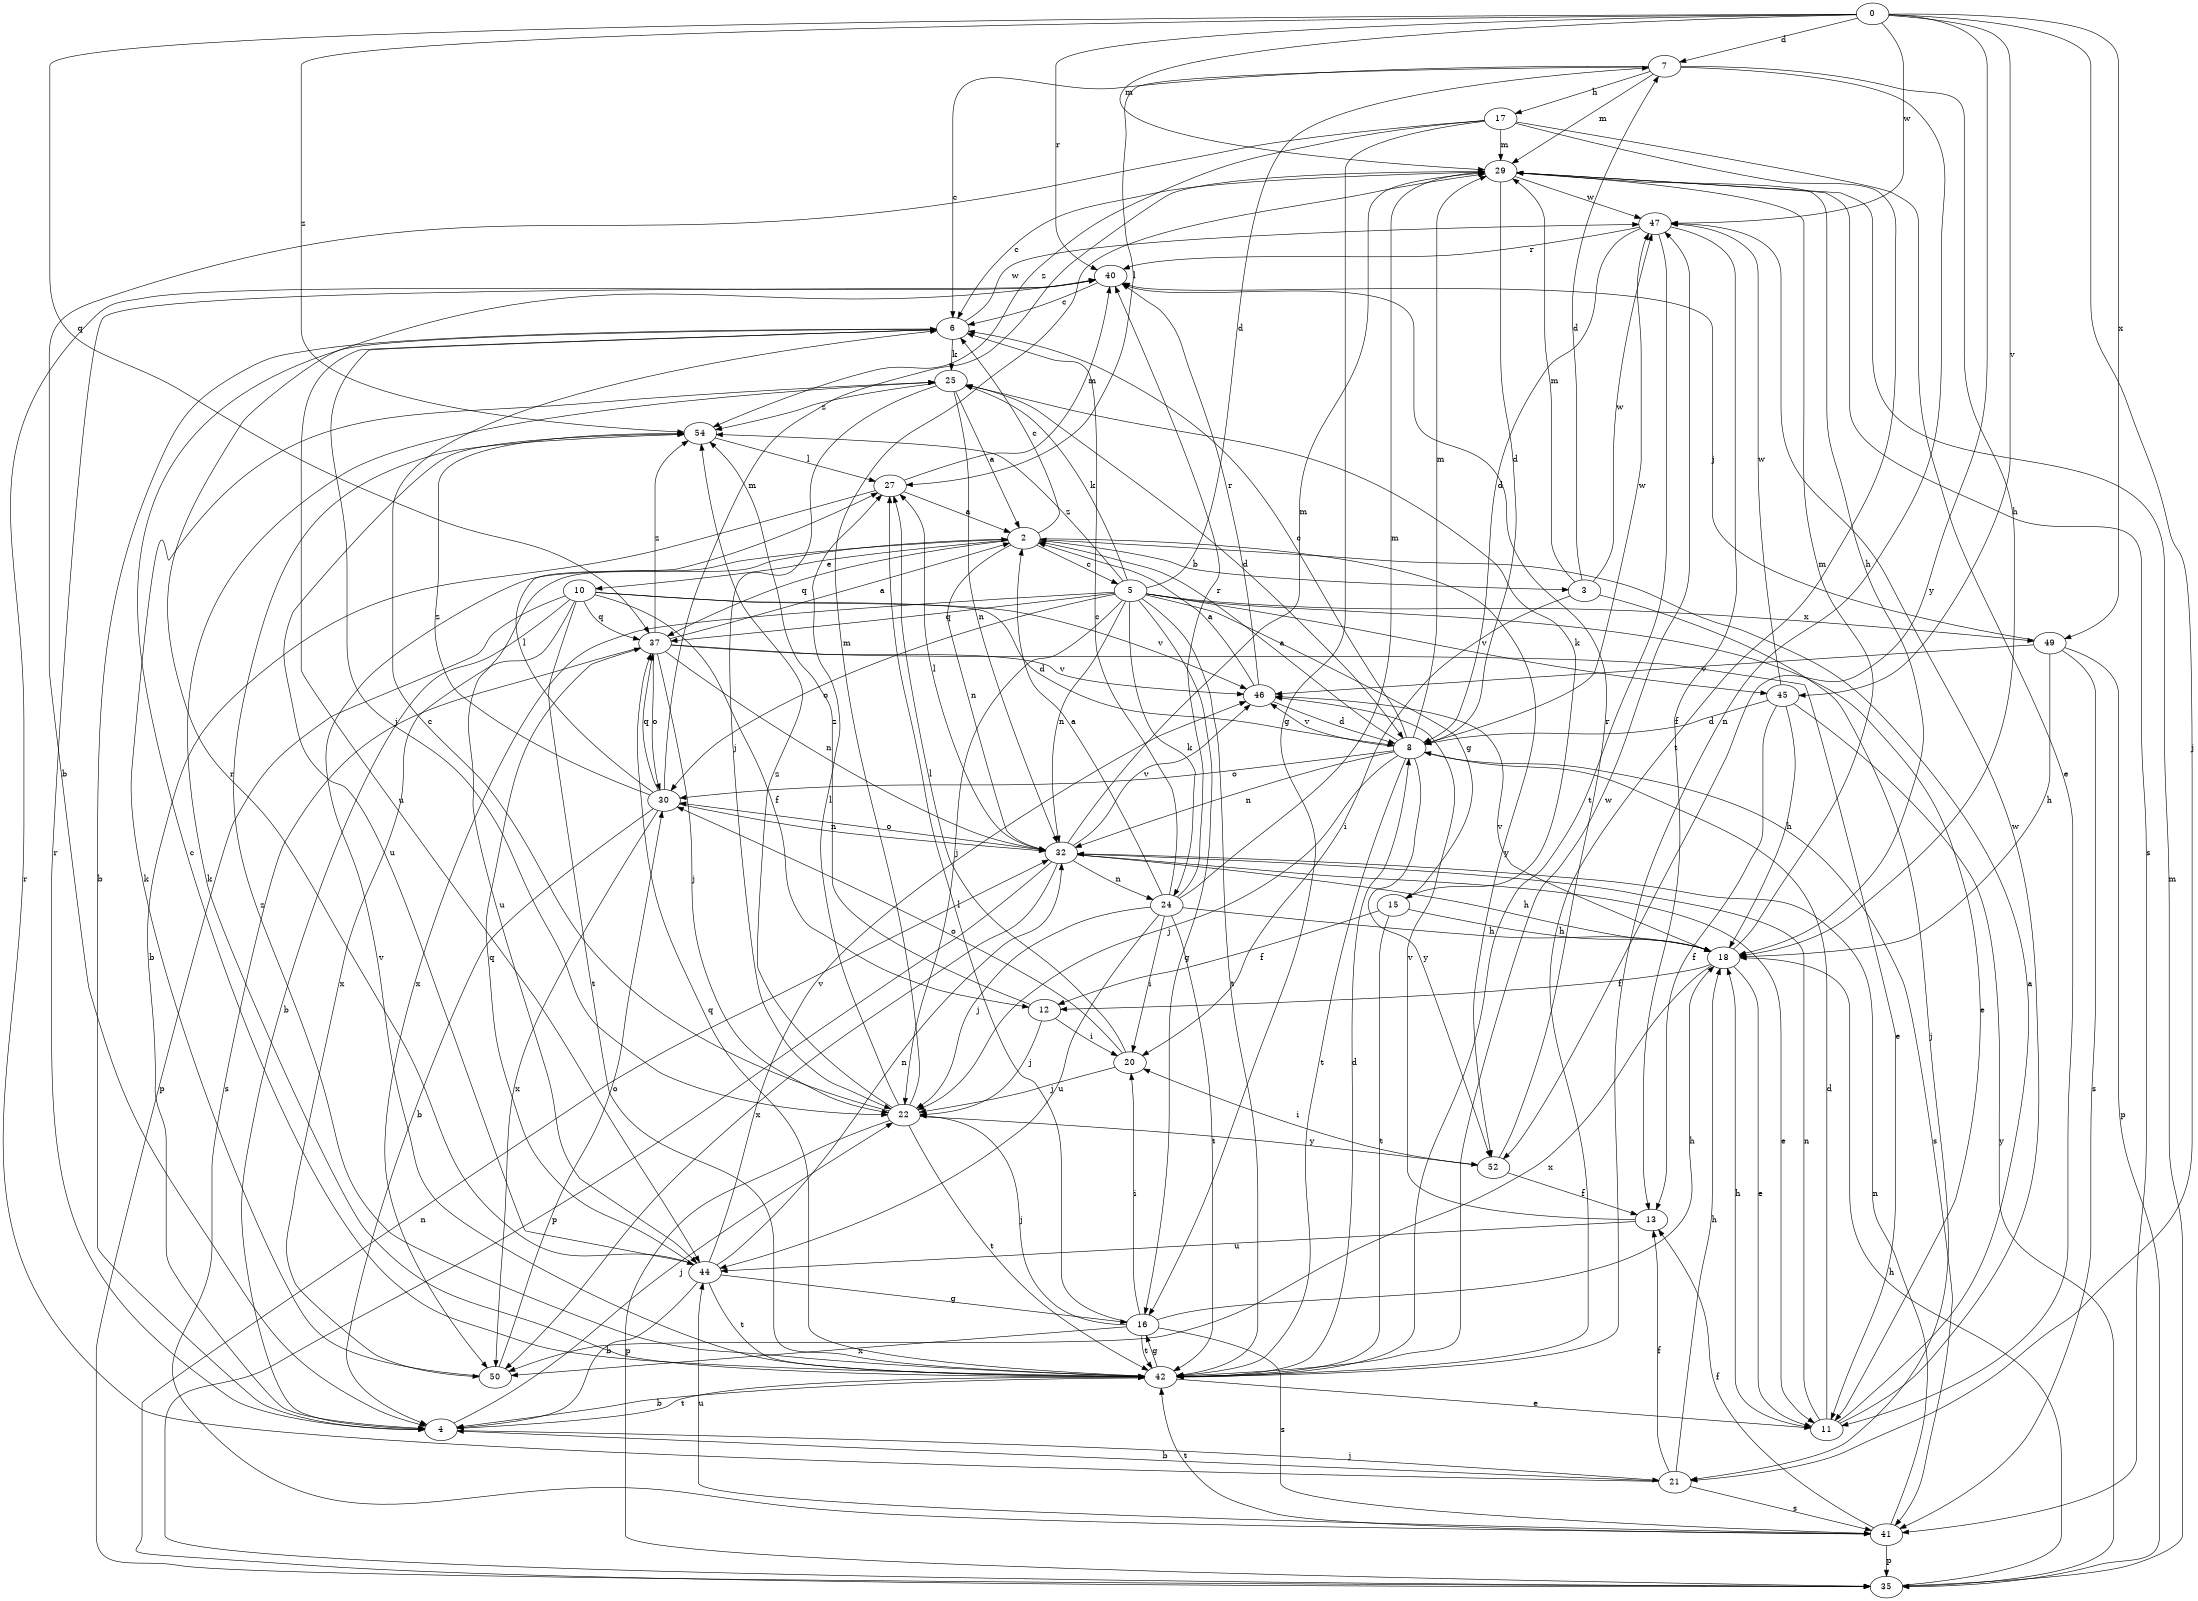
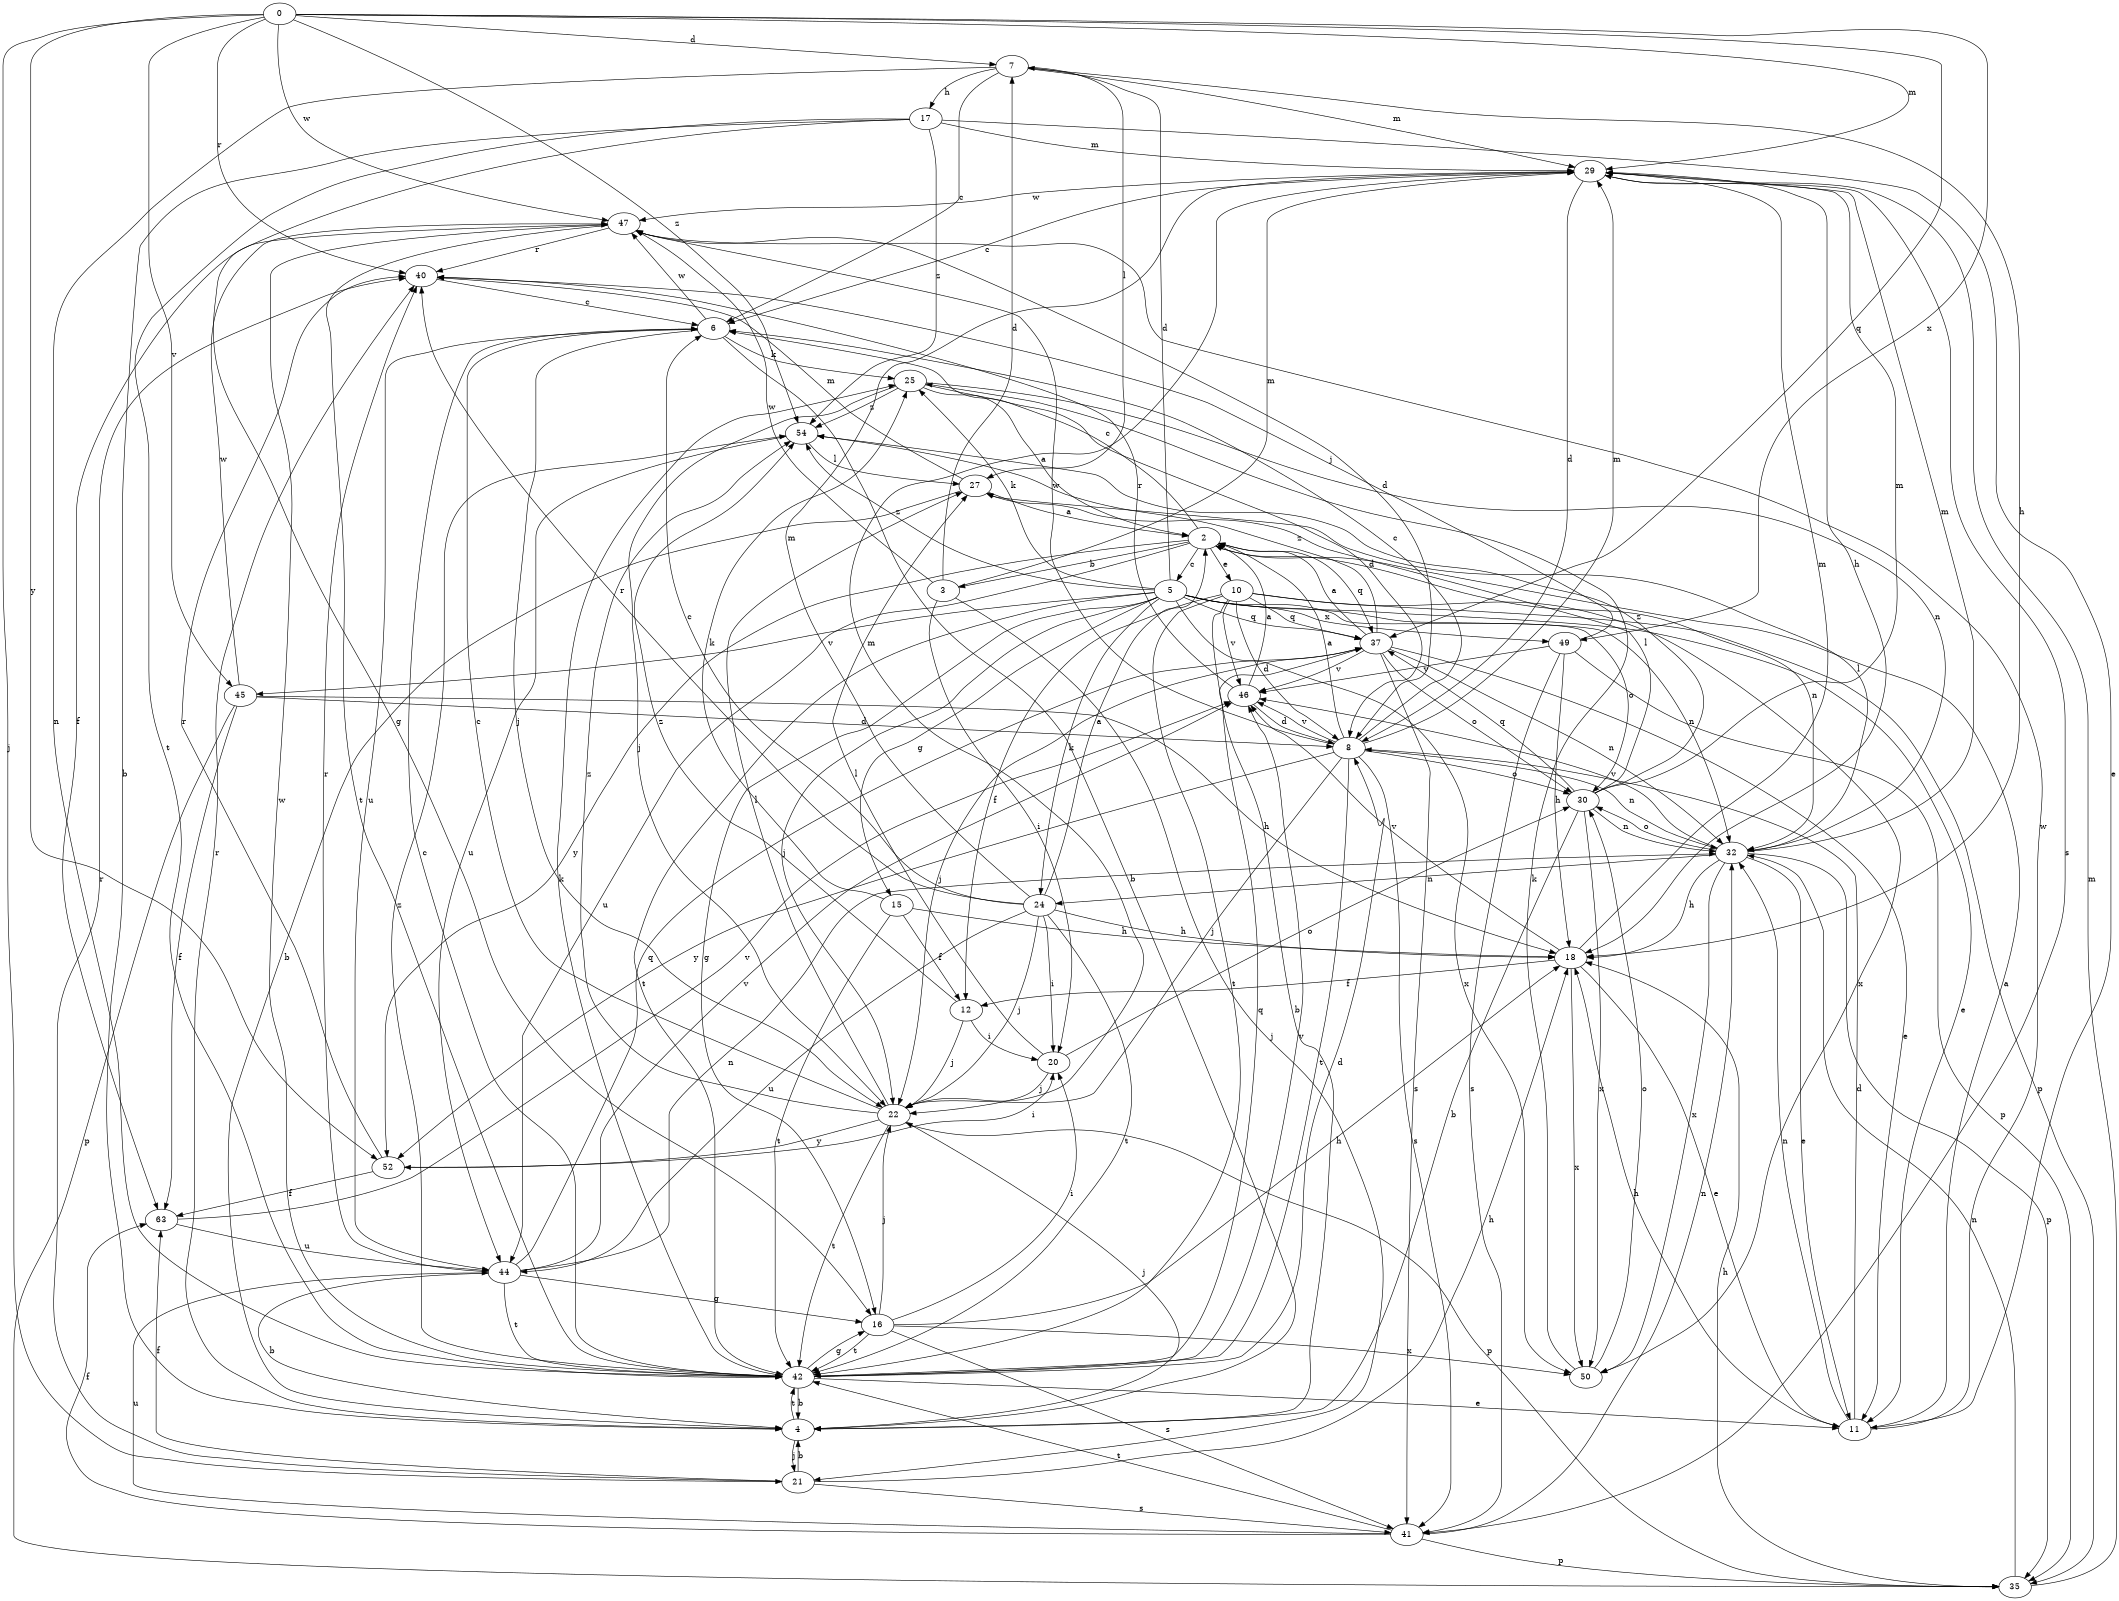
(972, 962) -> none
(380, 975) -> (1259, 1227)
(2002, 1141) -> (87, 1141)
(1651, 1220) -> (162, 1220)
